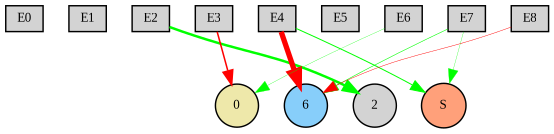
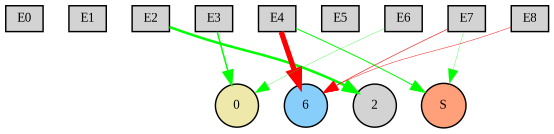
(406, 49) -> (406, 49)
(223, 54) -> (223, 54)
